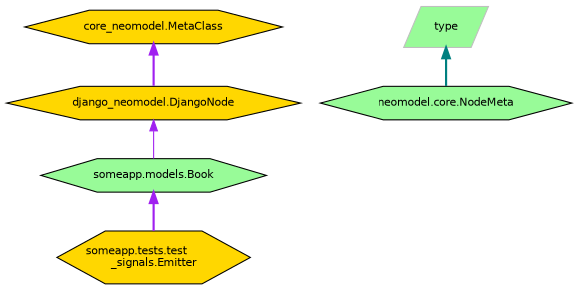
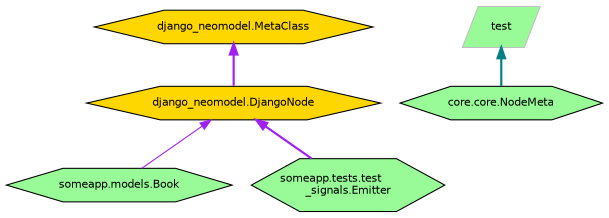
(154, 27) -> (234, 27)
(446, 27) -> (501, 27)
(446, 103) -> (501, 103)
(154, 217) -> (288, 142)
(154, 257) -> (348, 185)
